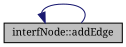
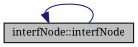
(63, 33) -> (69, 33)
